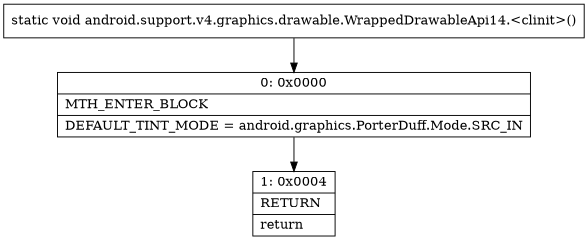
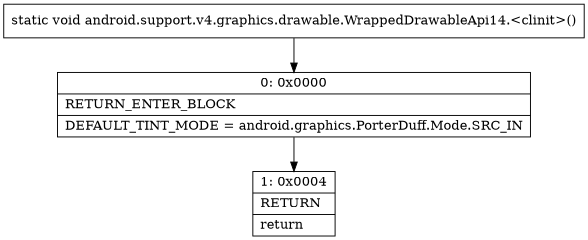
(137, 104) -> (150, 104)
